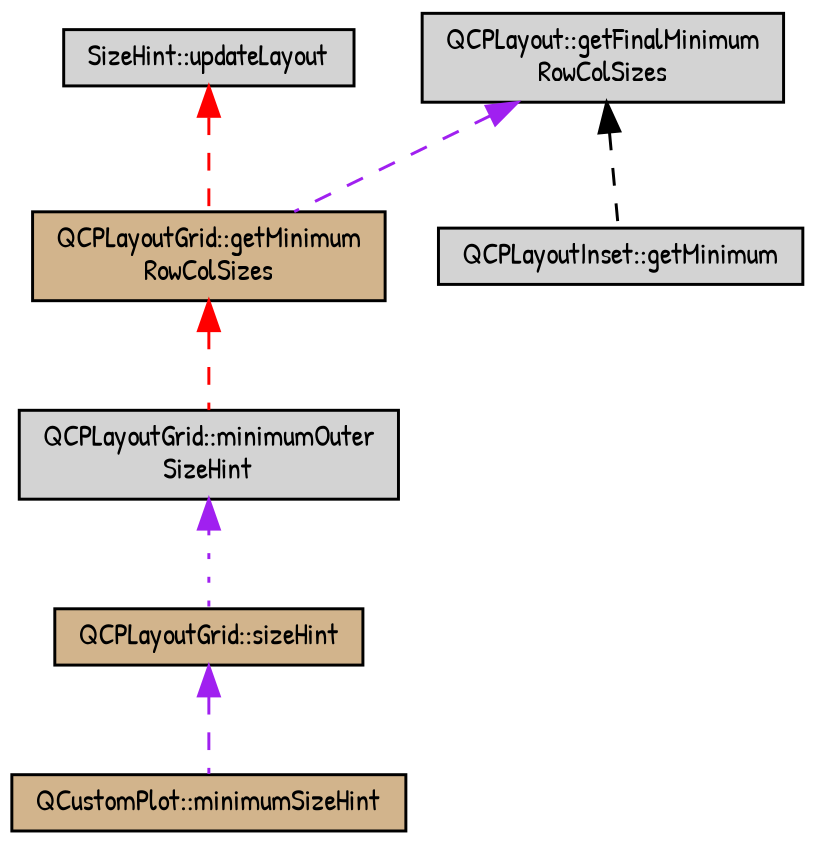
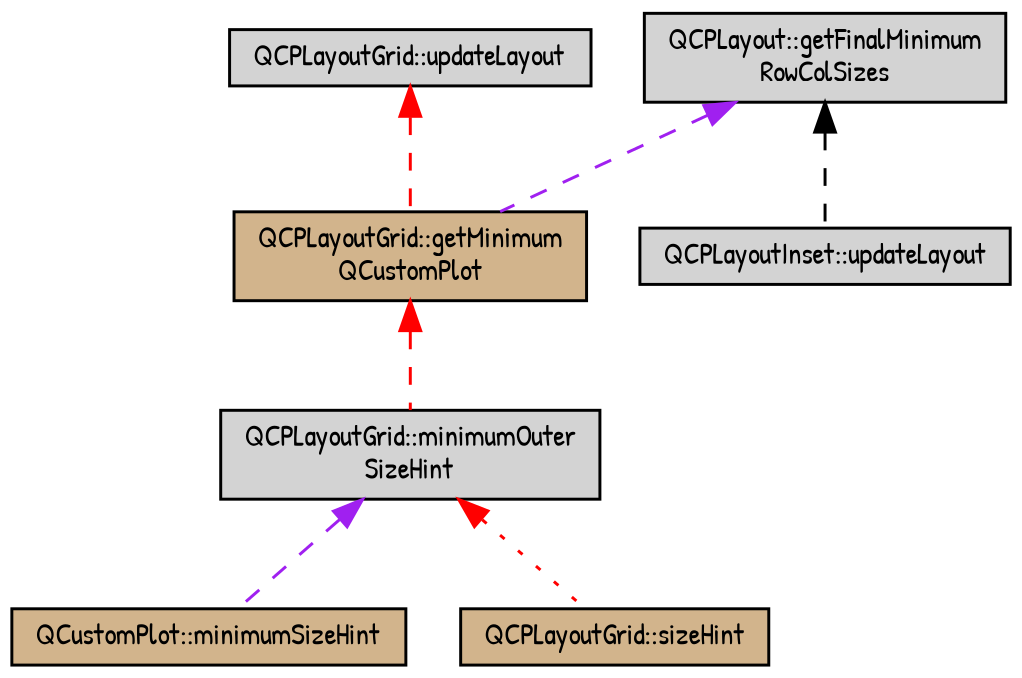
(209, 58) -> (410, 58)
(209, 256) -> (410, 256)
(621, 256) -> (825, 256)
(209, 569) -> (534, 564)
(209, 735) -> (289, 564)
